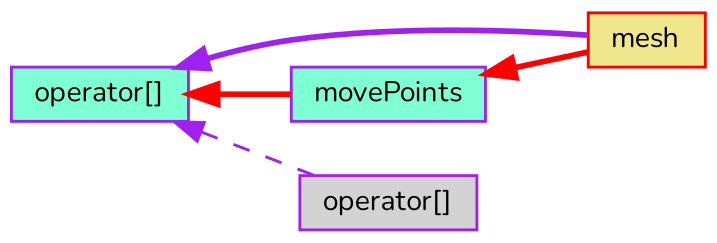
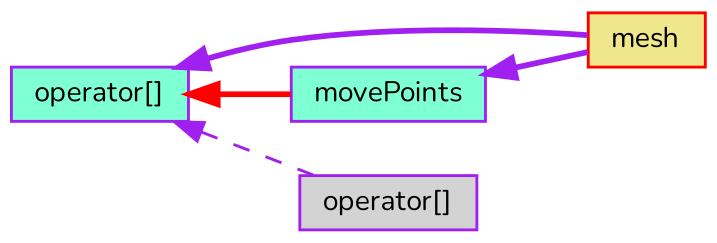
(551, 60) -> (551, 60)
